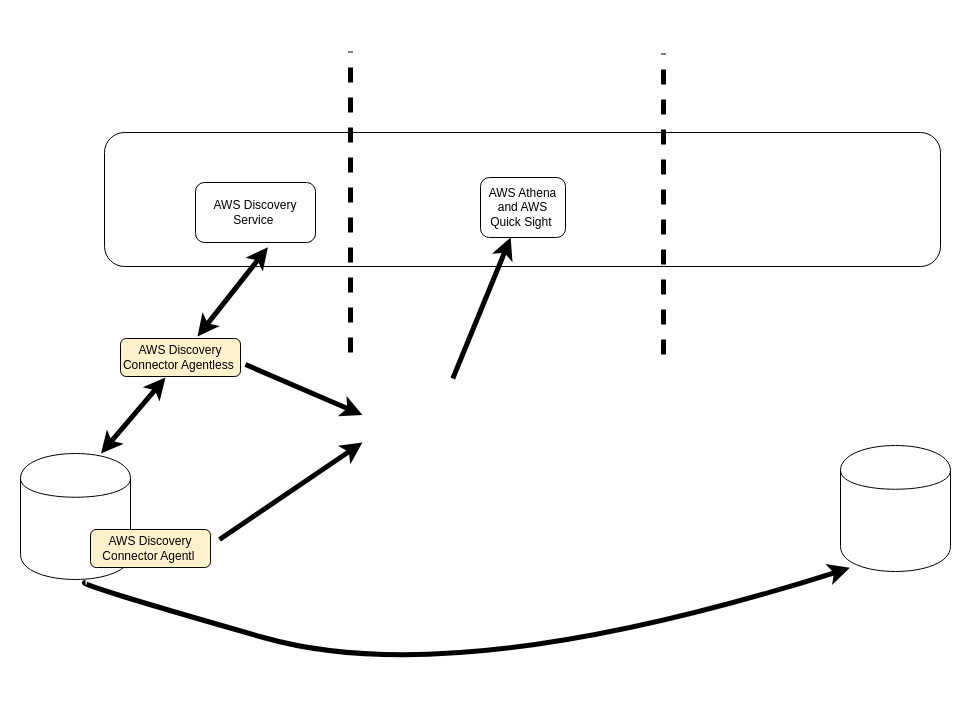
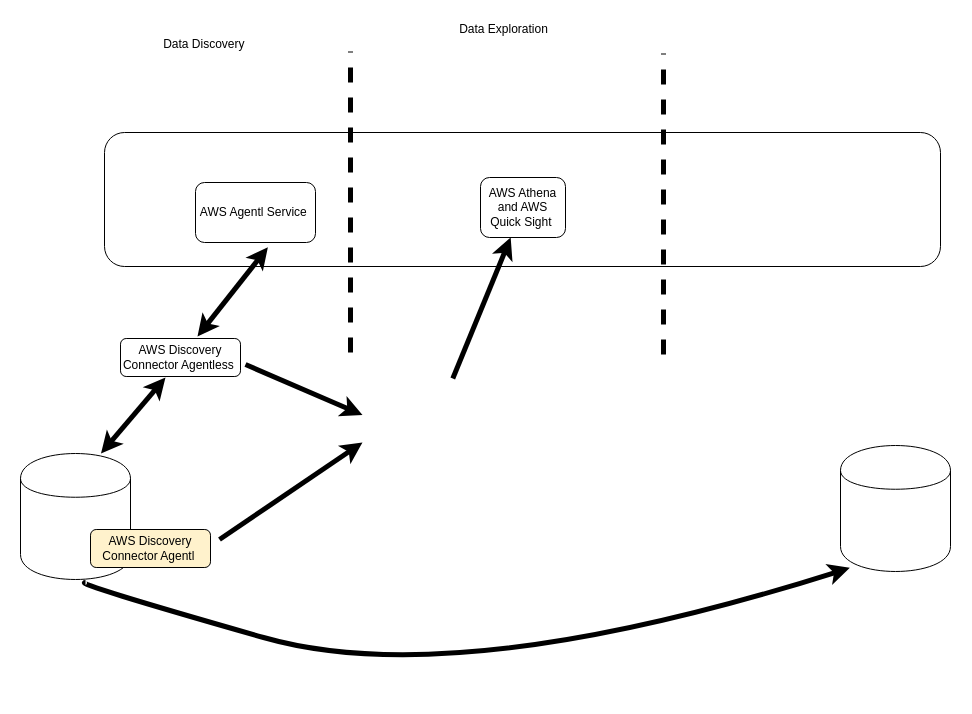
none -> (503, 30)
none -> (205, 45)
(256, 213) -> (256, 213)
(181, 358) -> (181, 358)
